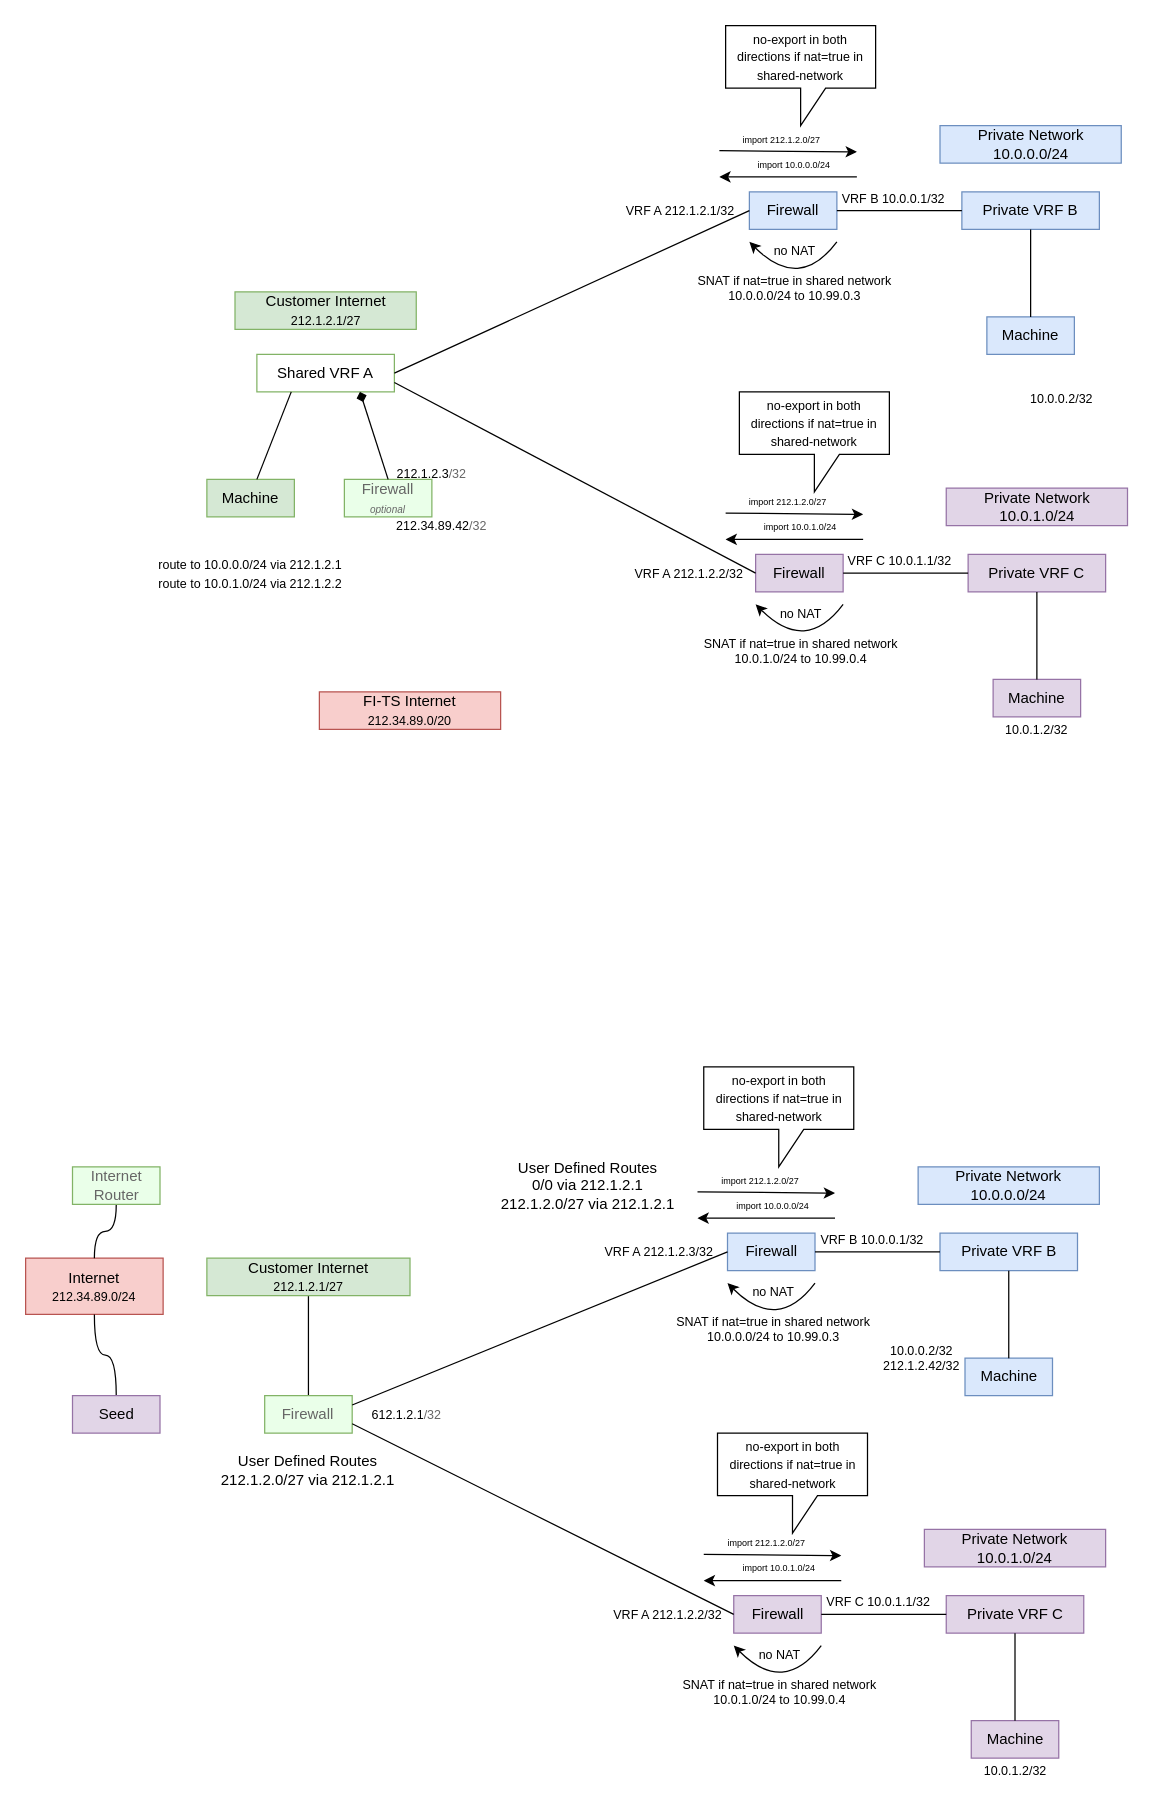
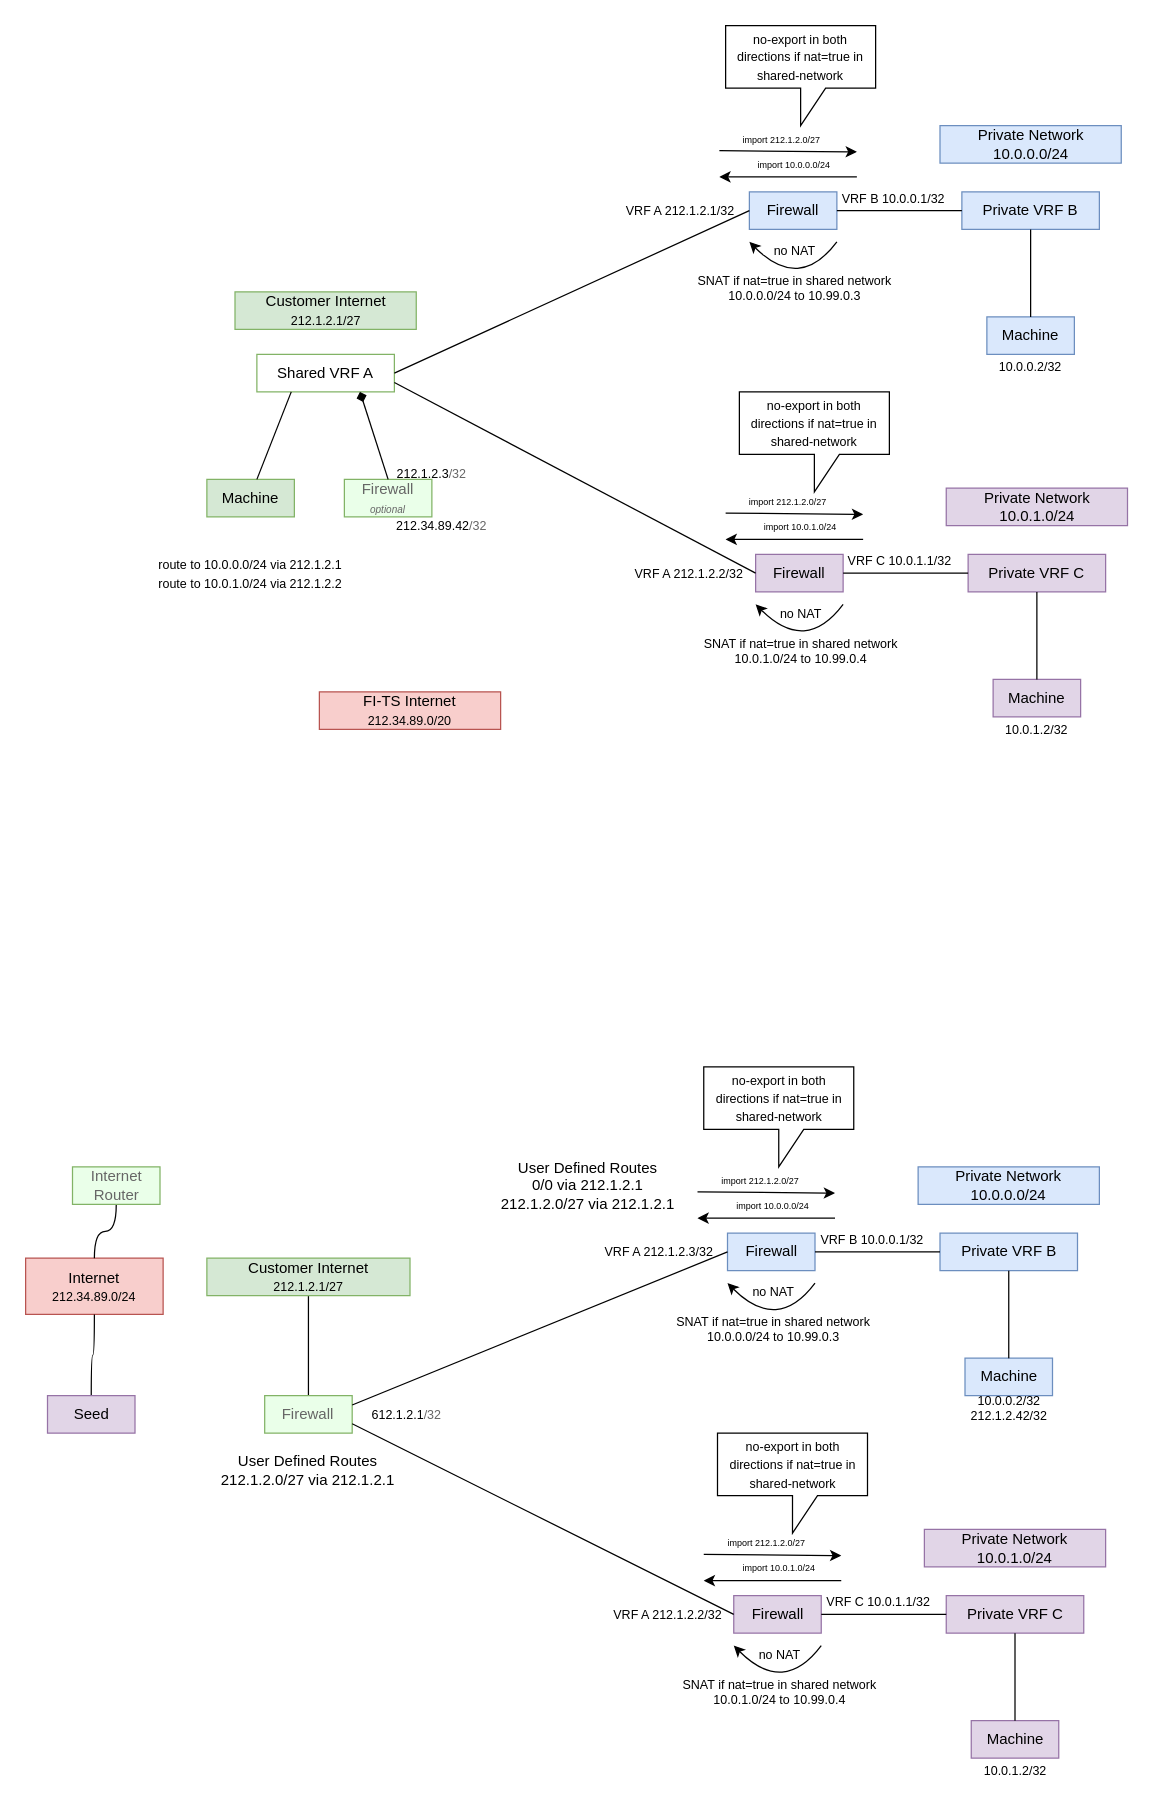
(1062, 398) -> (1031, 367)
(921, 1358) -> (1009, 1408)
(116, 1414) -> (91, 1414)
